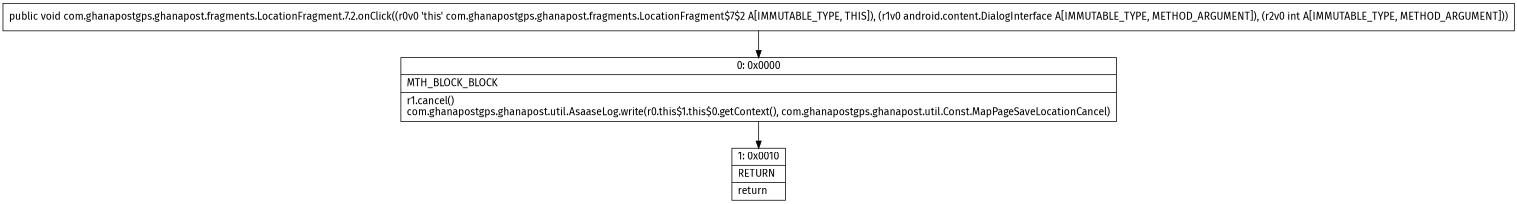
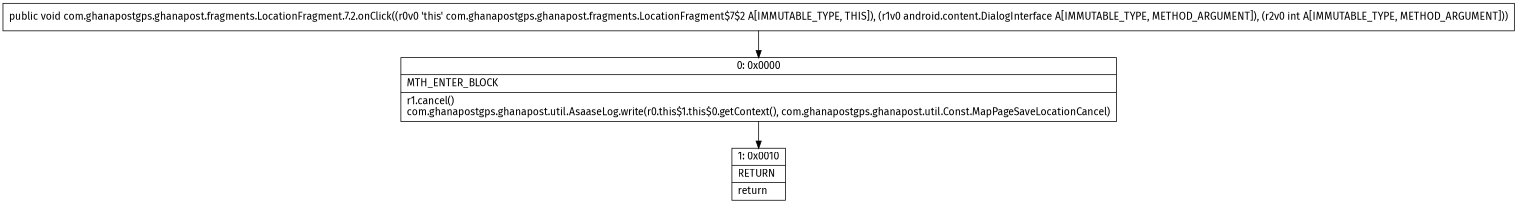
(453, 83) -> (453, 83)
